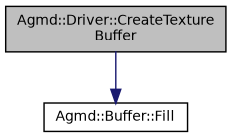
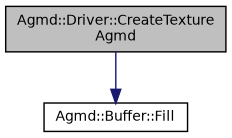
(116, 29) -> (116, 29)
